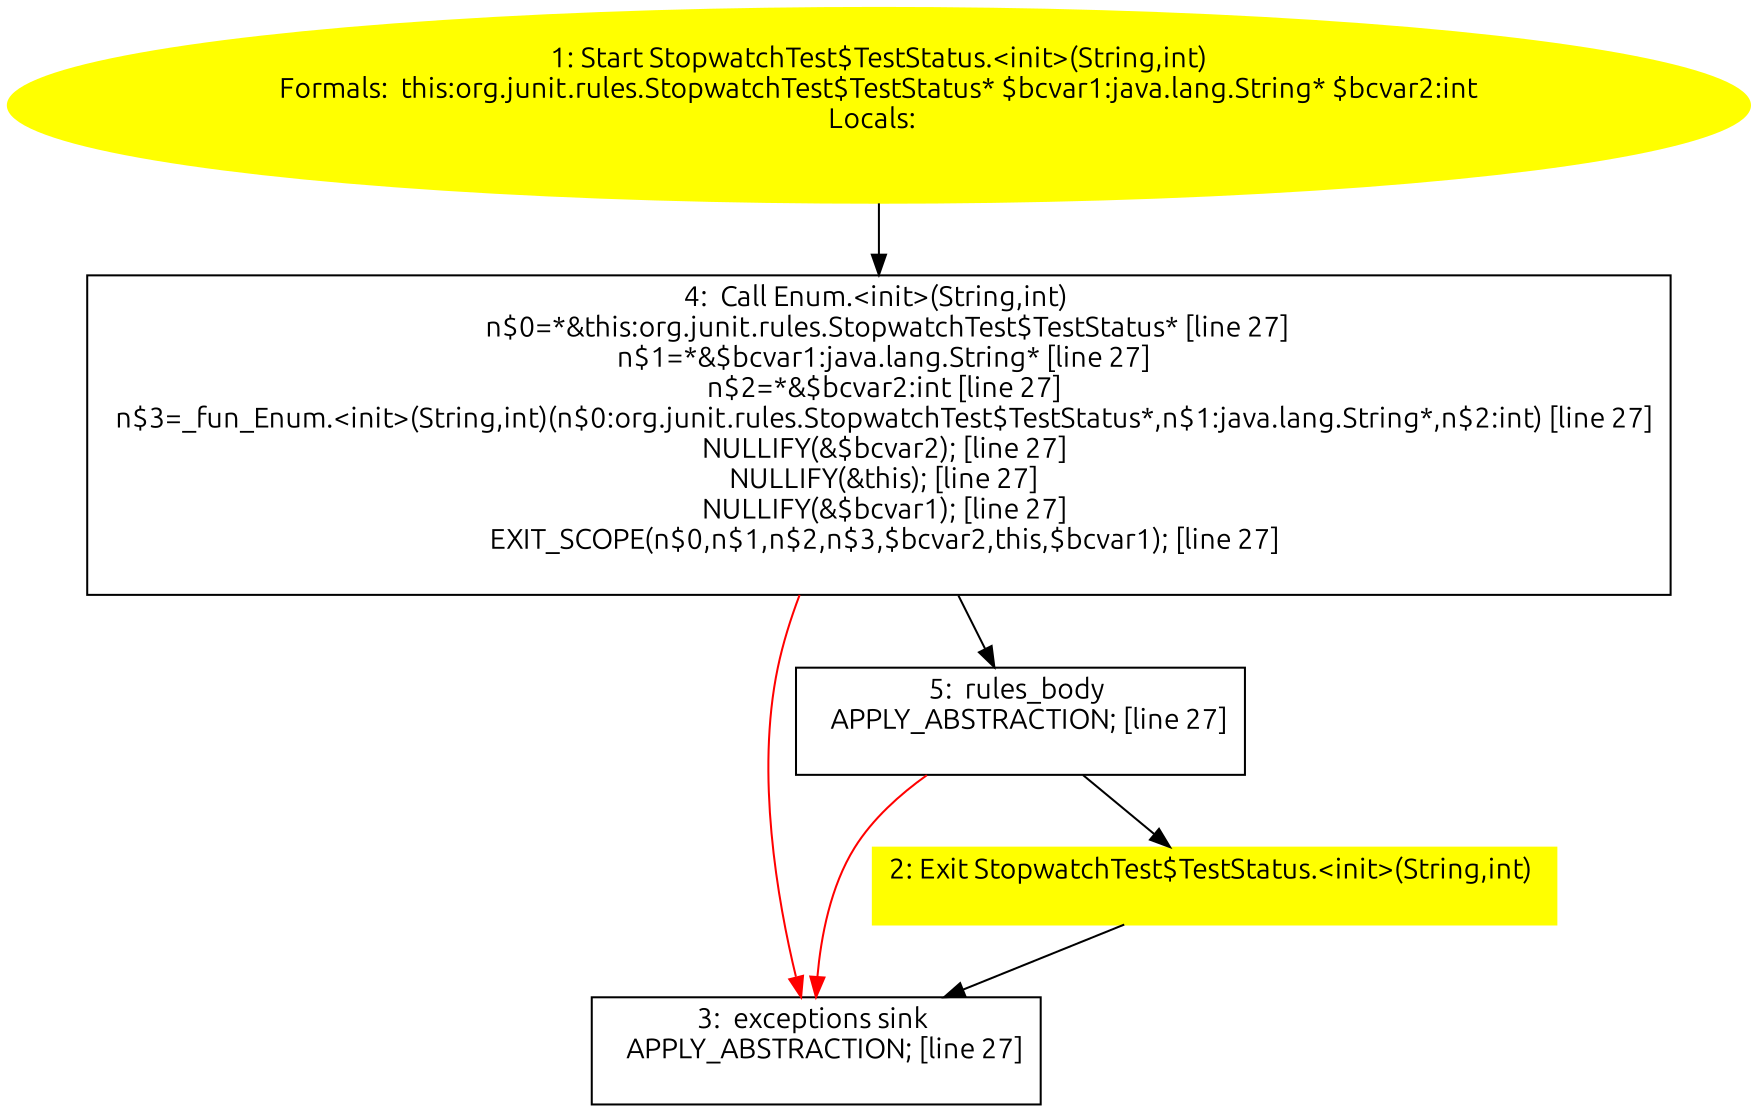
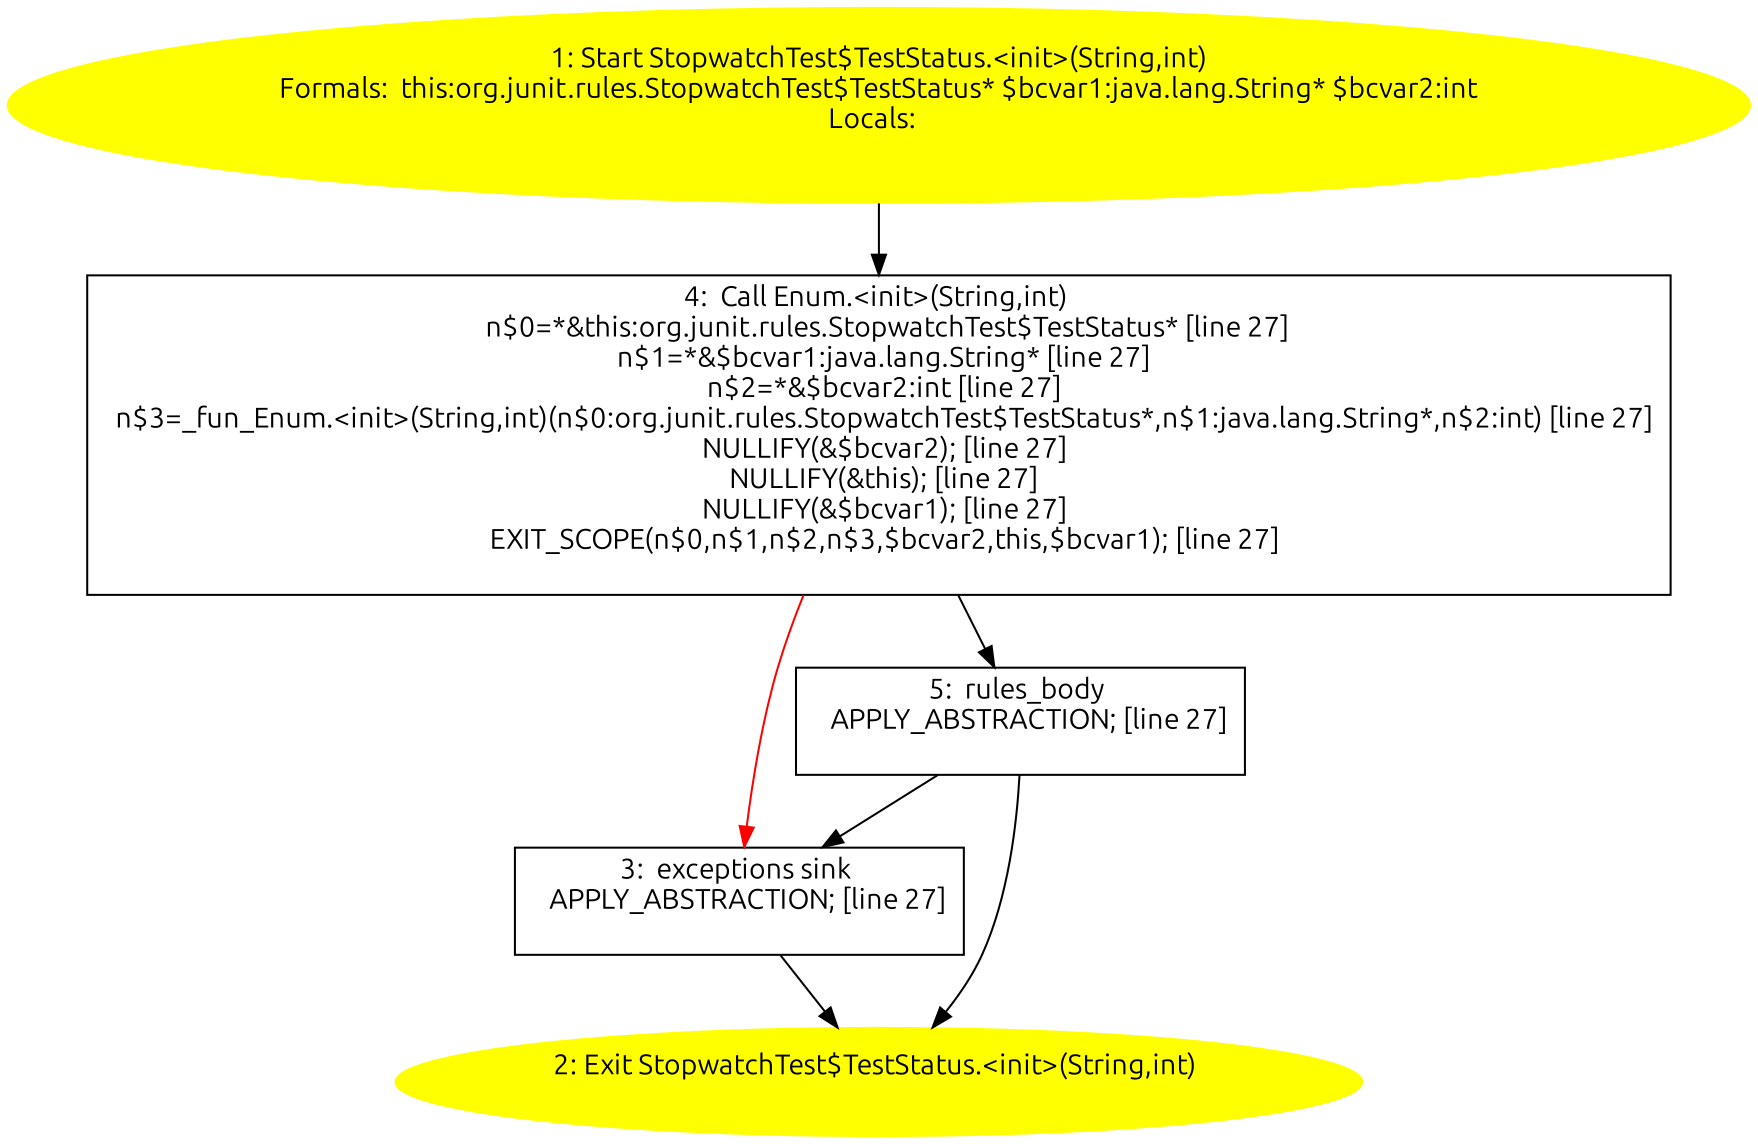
(847, 862) -> (889, 806)
(1215, 886) -> (879, 1082)
(1044, 957) -> (803, 983)
